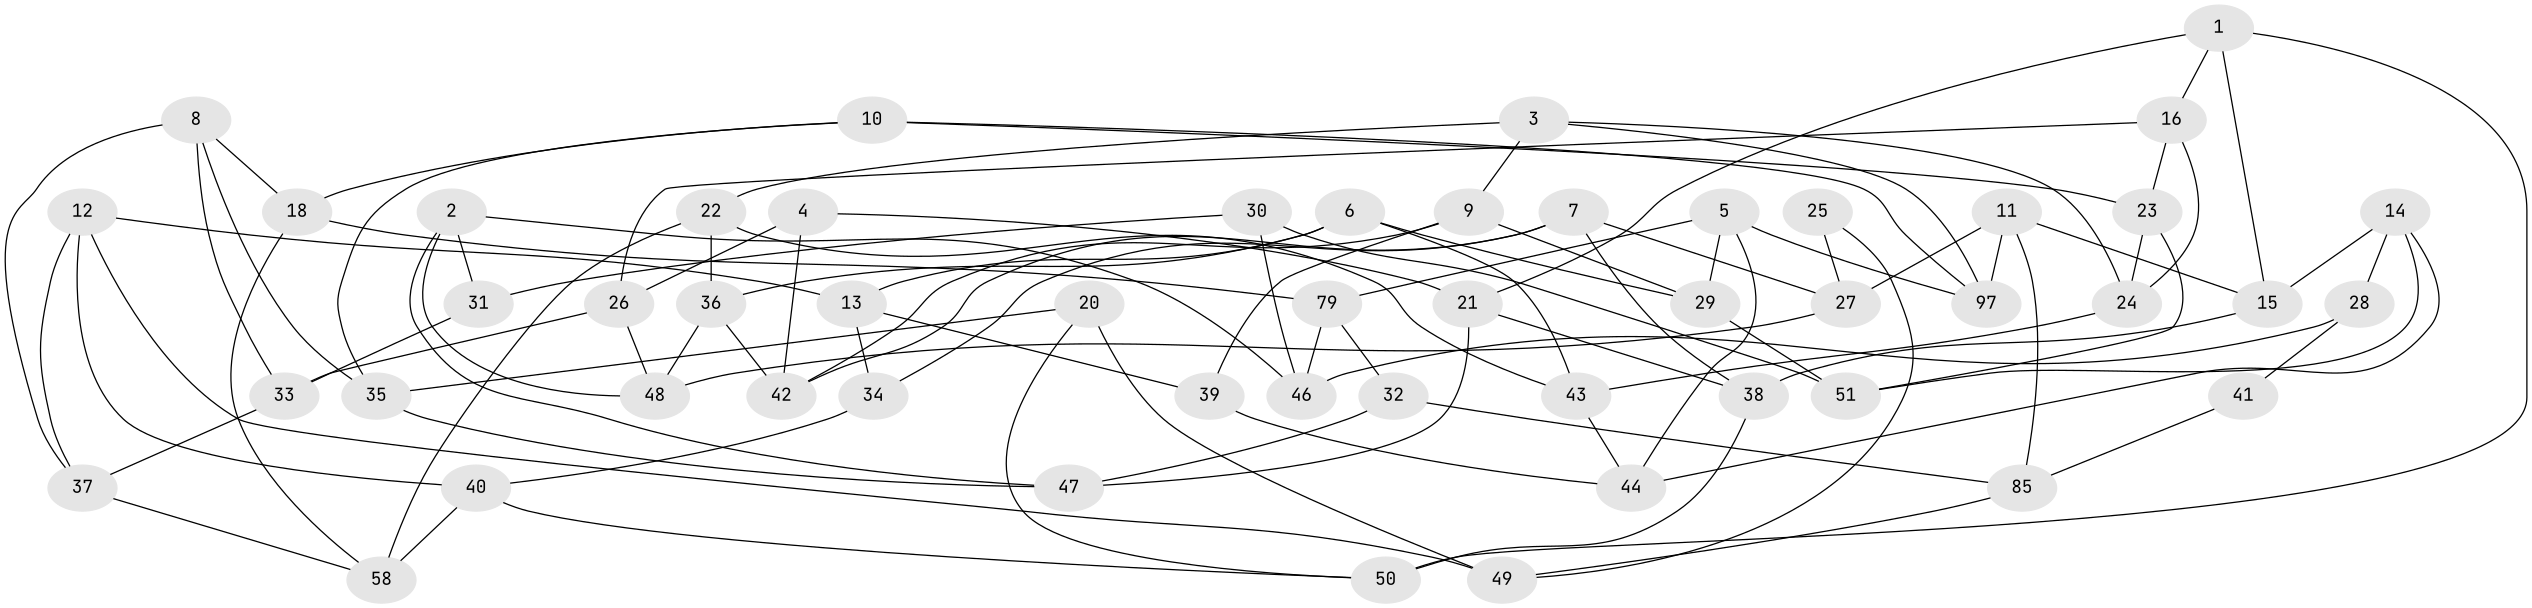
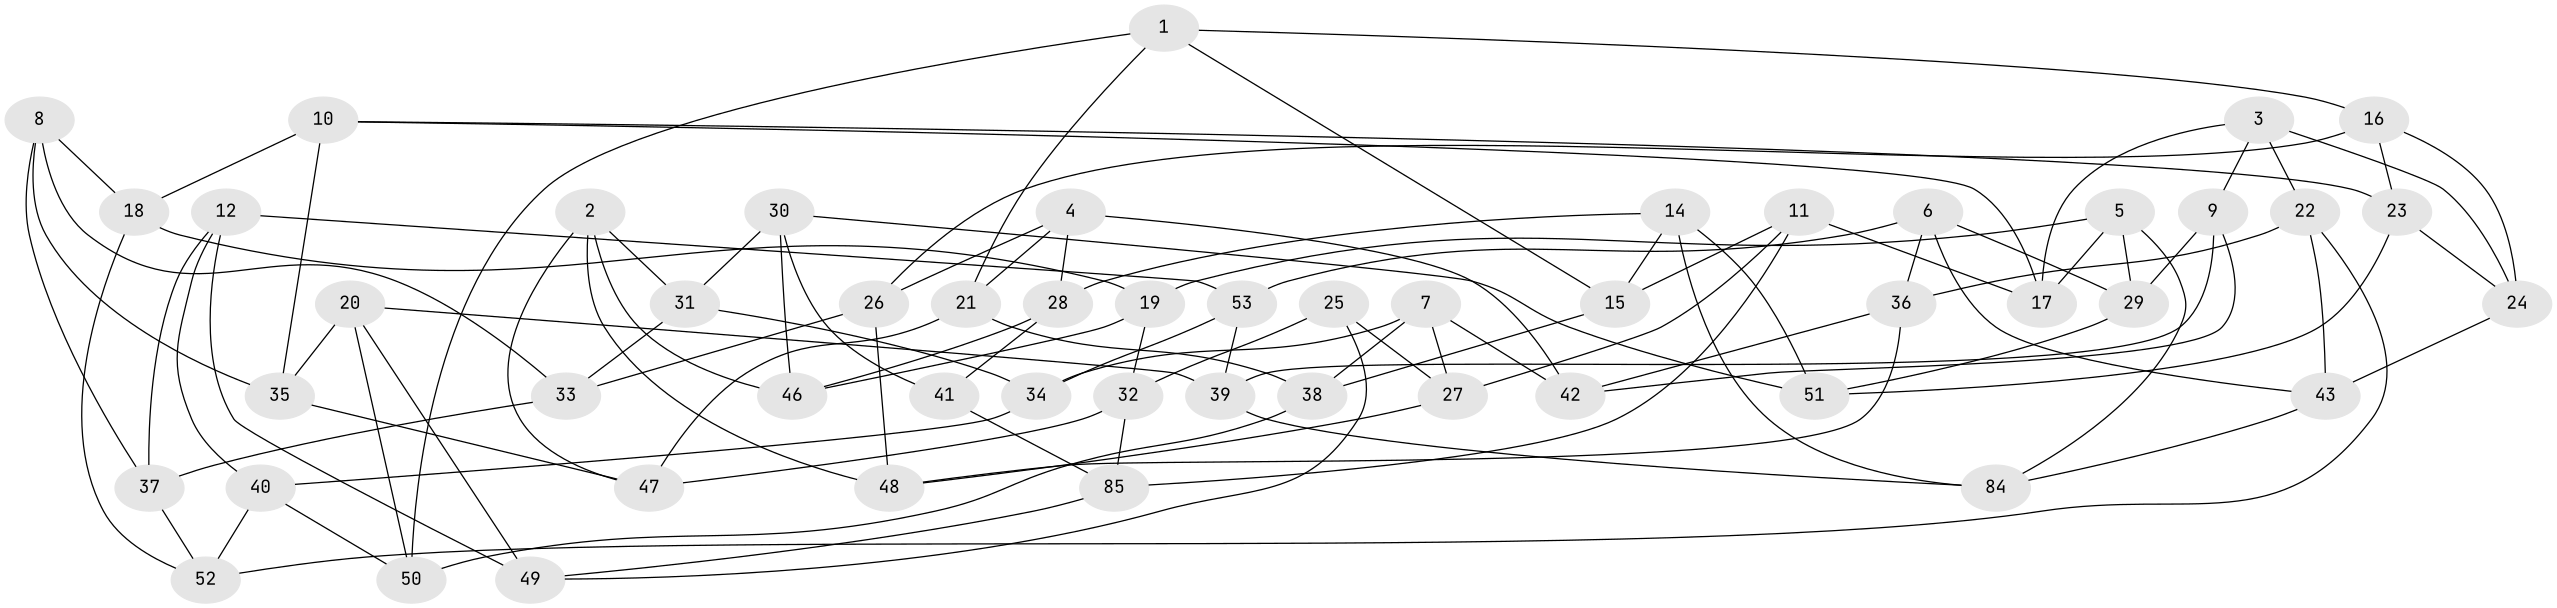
none -> (1064, 258)
(852, 304) -> (1242, 304)
(1327, 304) -> (1150, 304)
(1986, 304) -> (2042, 304)
none -> (816, 311)
none -> (729, 335)
none -> (866, 339)
none -> (1254, 341)
(1631, 488) -> (1996, 488)
(381, 580) -> (206, 580)
